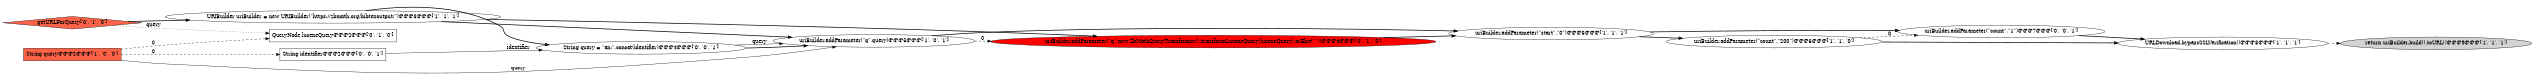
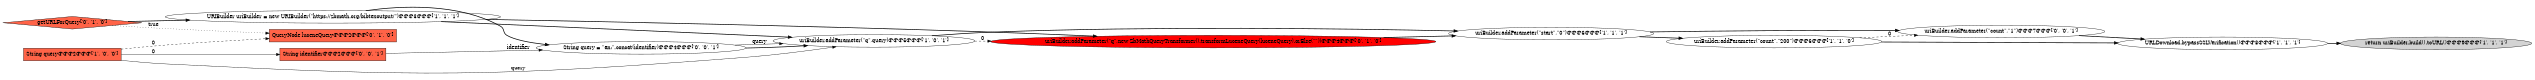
(154, 25) -> (154, 25)
(333, 36) -> (333, 36)
(2332, 43) -> (2332, 43)
(199, 54) -> (199, 54)
(333, 54) -> (333, 54)
